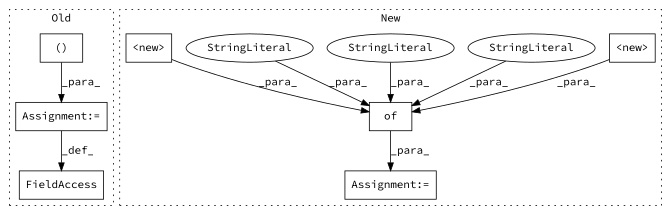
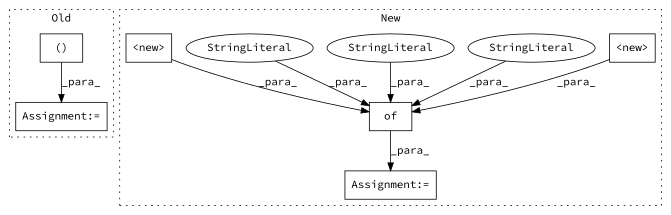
(61, 185) -> none
